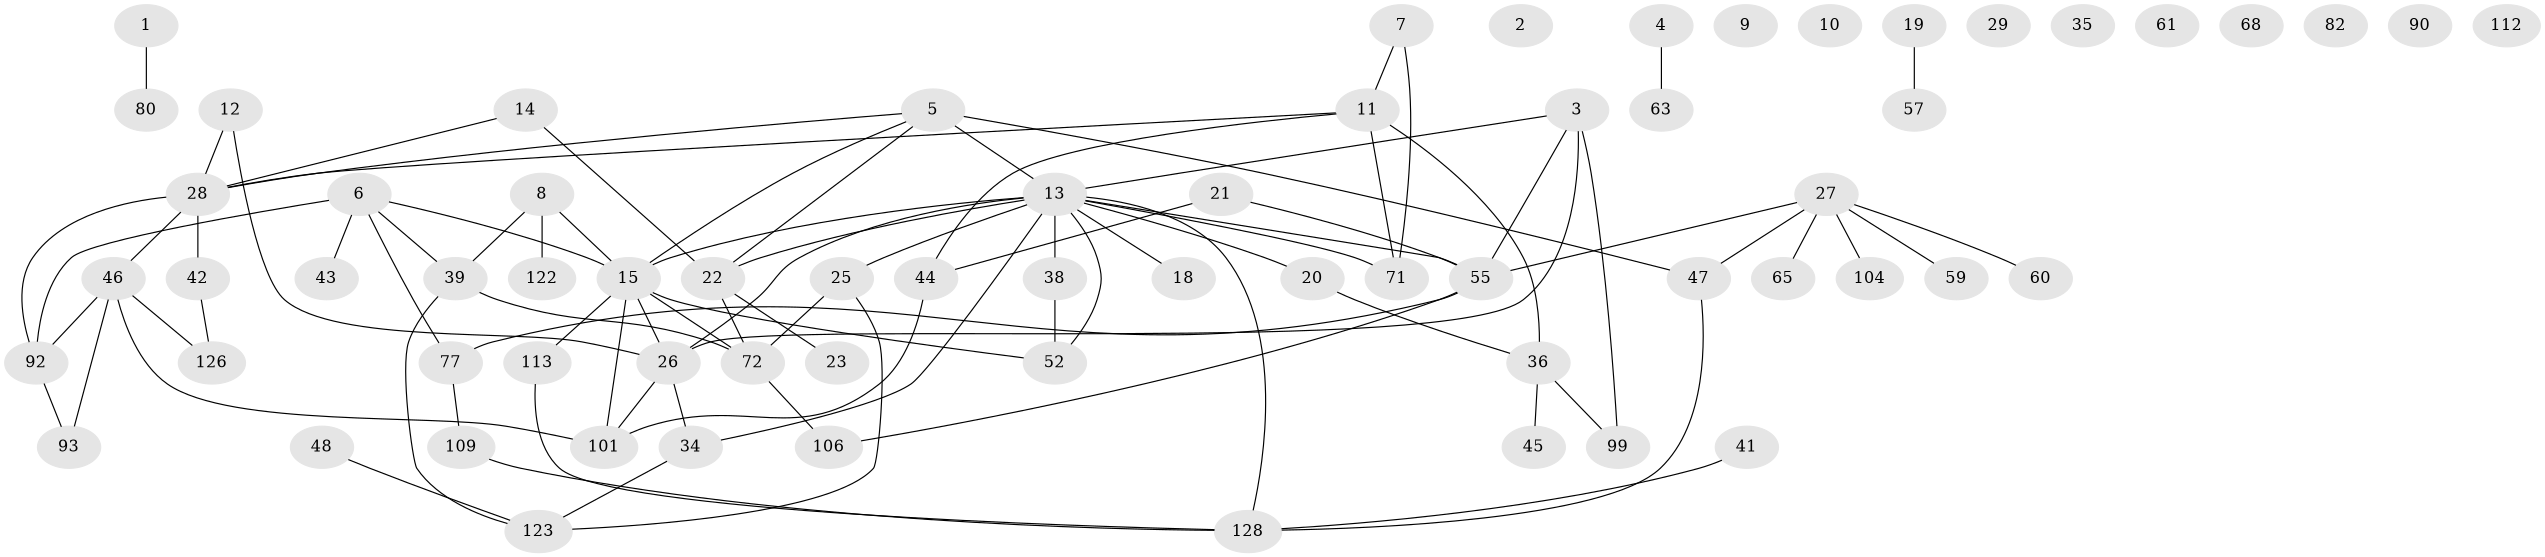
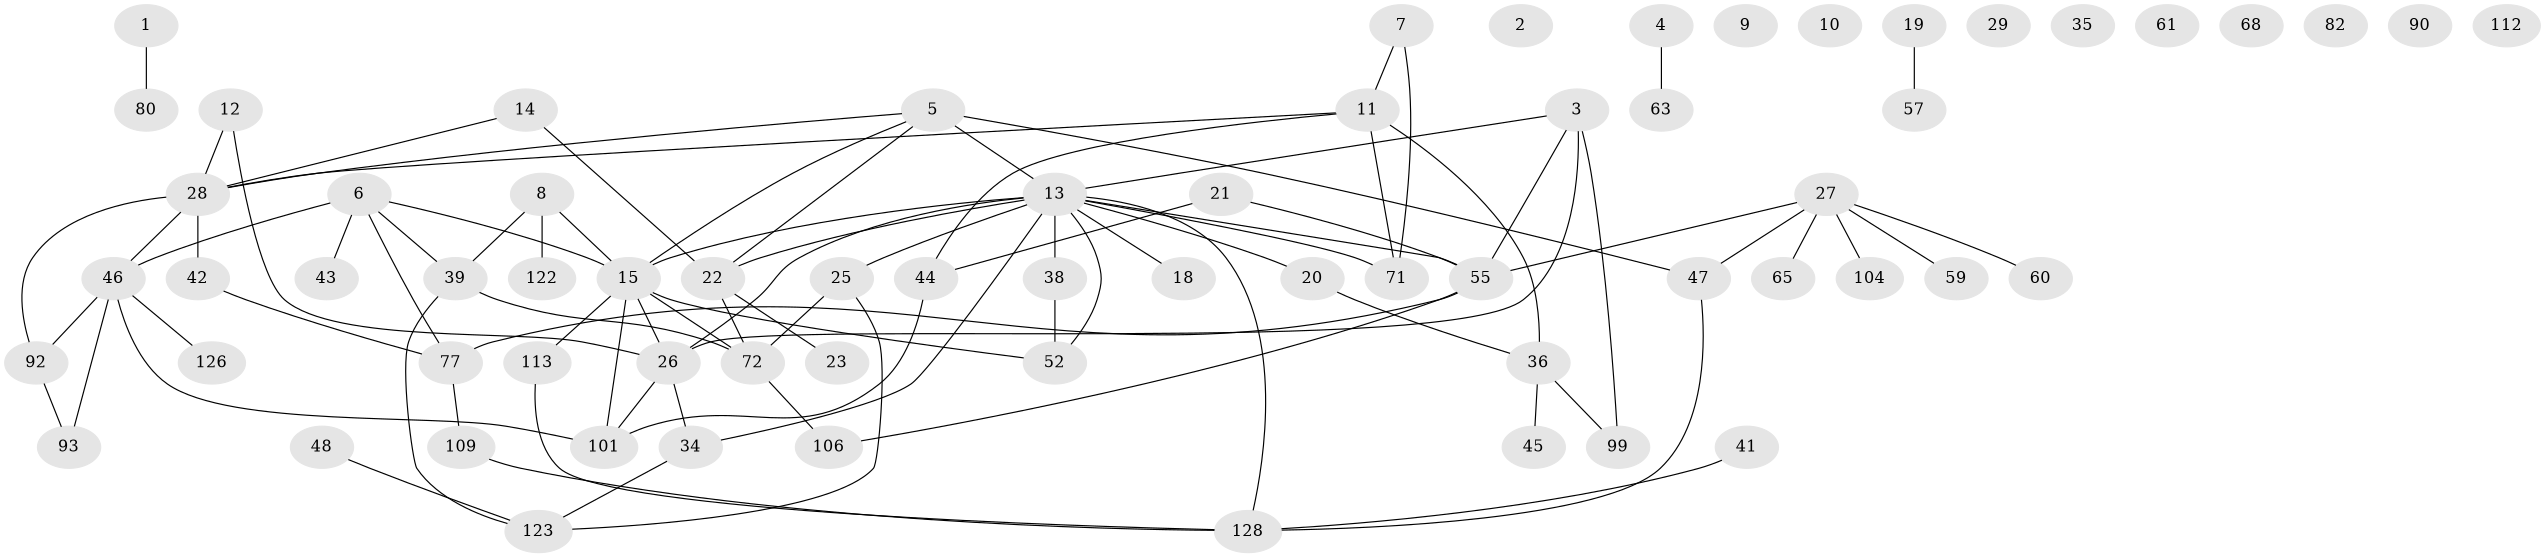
(145, 235) -> (233, 231)
(205, 321) -> (322, 325)
